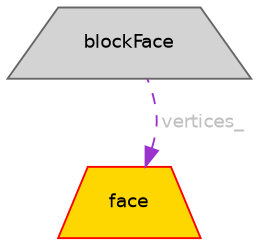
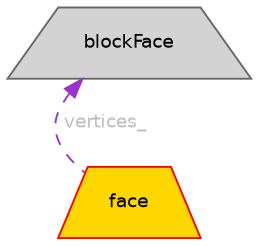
(156, 113) -> (57, 136)
